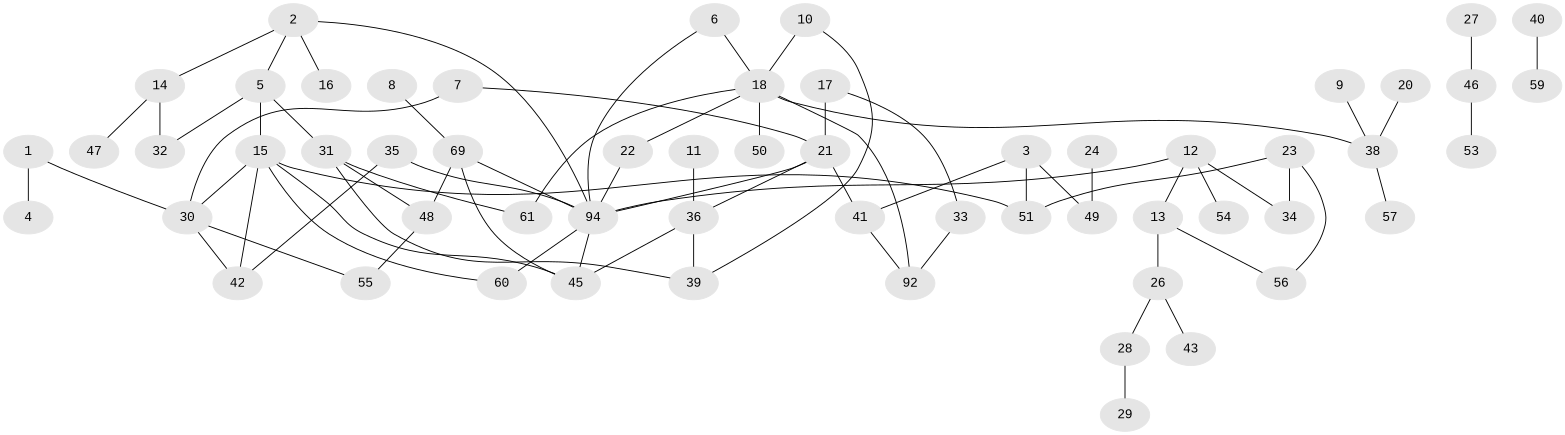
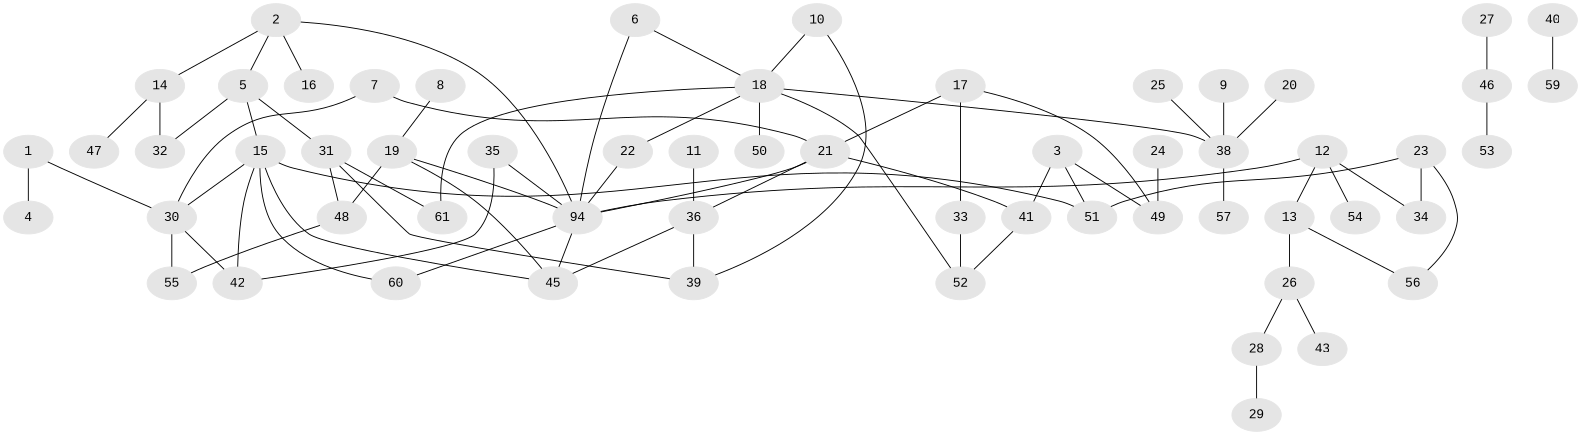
none -> (1158, 86)
none -> (1079, 128)
(458, 152) -> (392, 152)
(910, 283) -> (960, 283)
